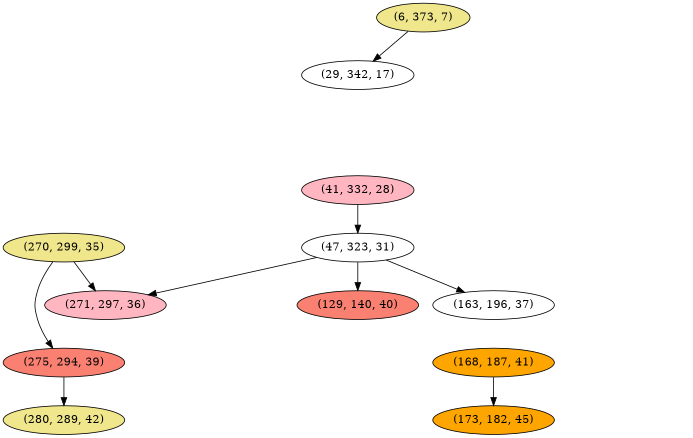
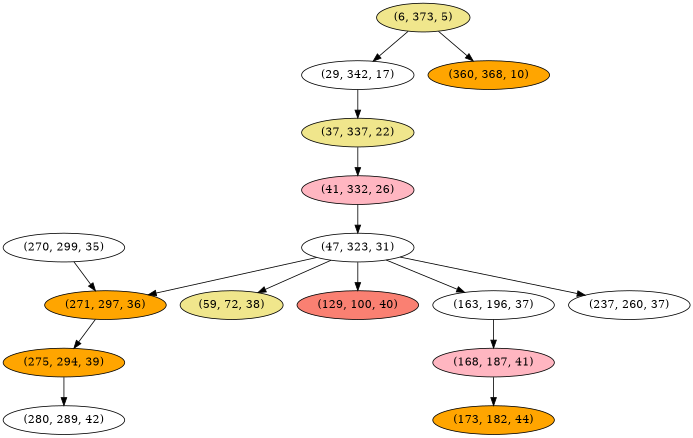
(423, 18) -> (423, 18)
none -> (489, 75)
none -> (358, 133)
(358, 190) -> (358, 190)
(64, 248) -> (64, 248)
(35, 301) -> (87, 331)
(105, 305) -> (105, 305)
none -> (232, 305)
(358, 305) -> (358, 305)
none -> (629, 305)
none -> (494, 330)
(64, 363) -> (64, 363)
(494, 363) -> (494, 363)
(64, 420) -> (64, 420)
(494, 420) -> (494, 420)
